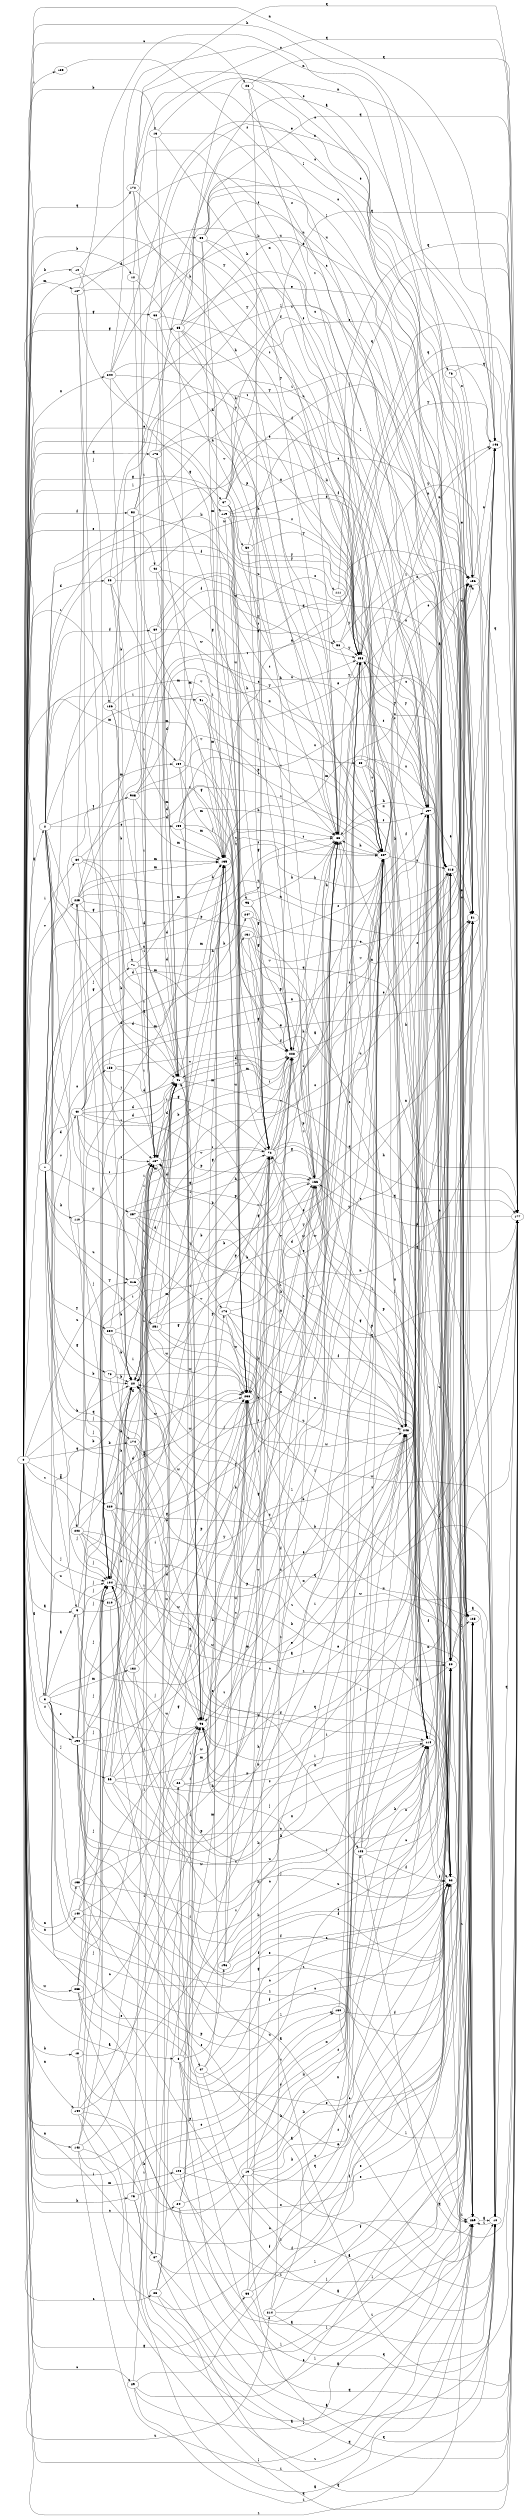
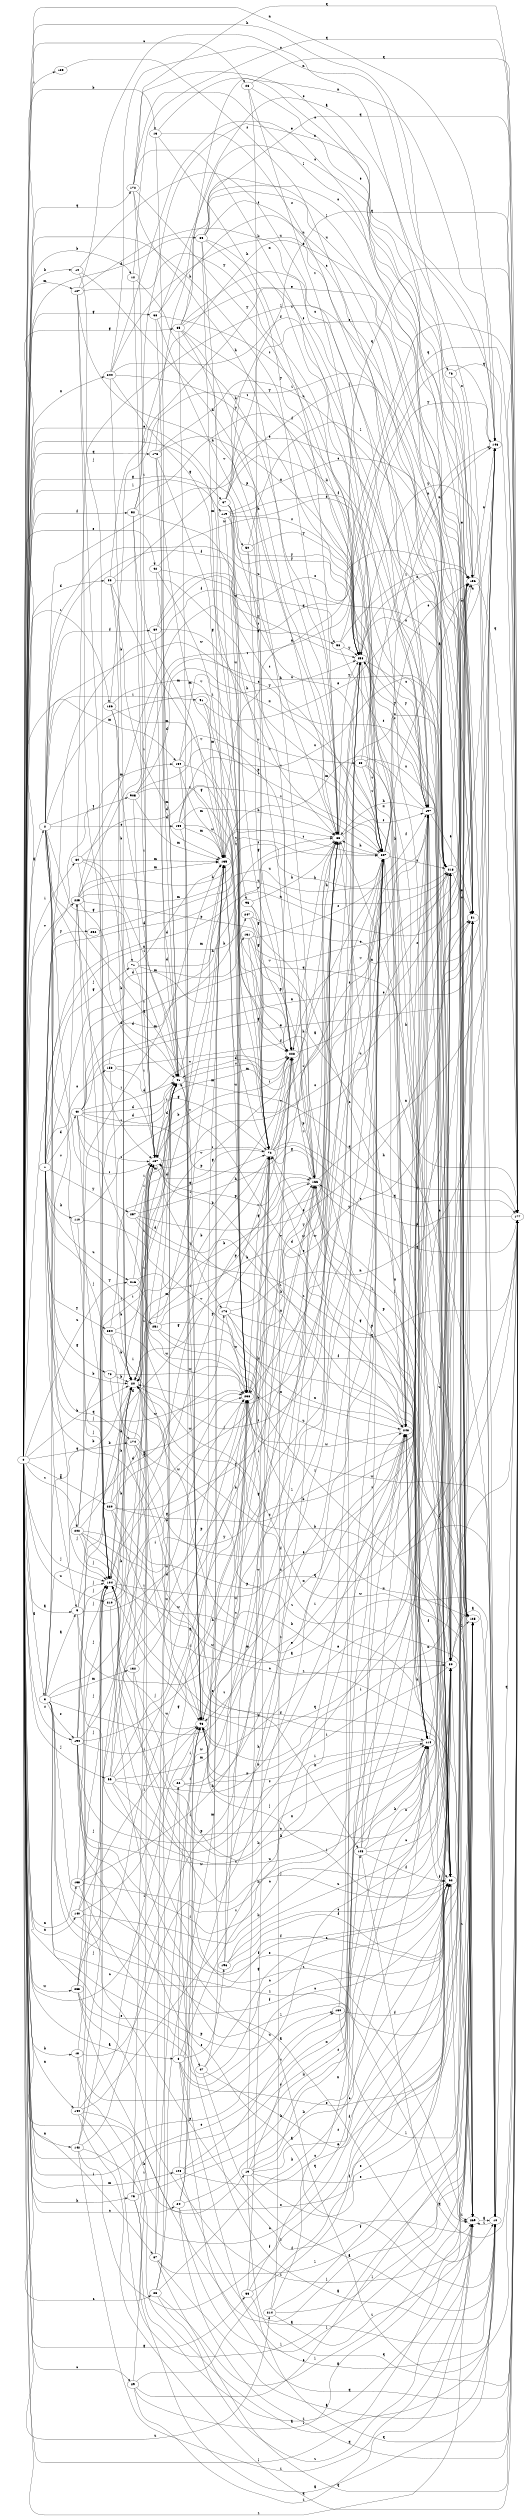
(338, 593) -> none
(213, 830) -> (213, 830)
none -> (94, 932)
